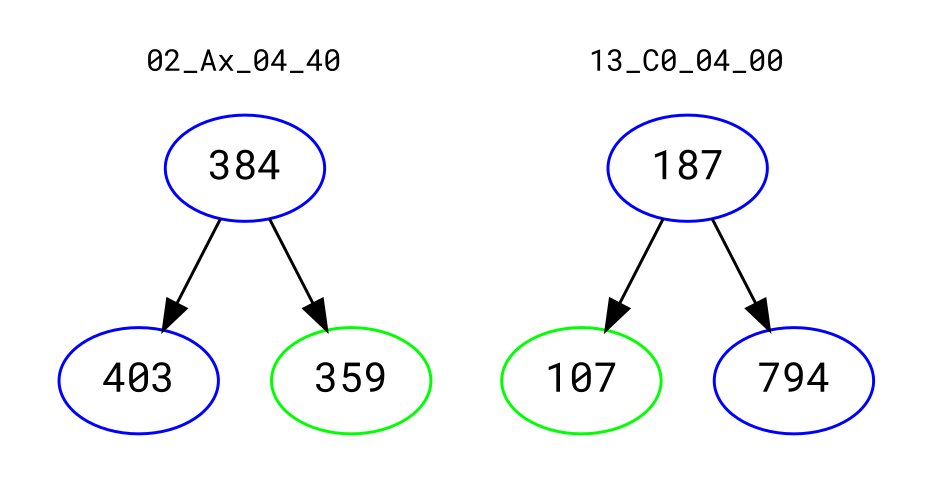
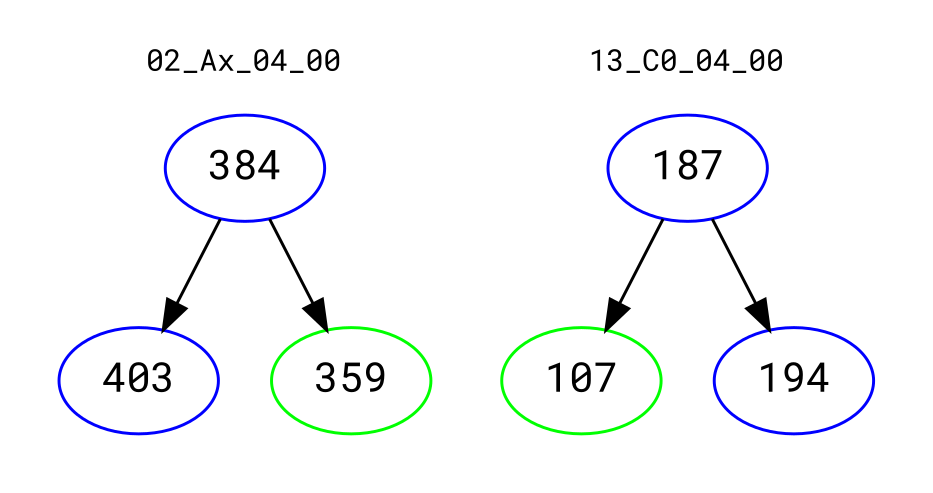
(245, 63) -> (245, 63)
(794, 381) -> (794, 381)
